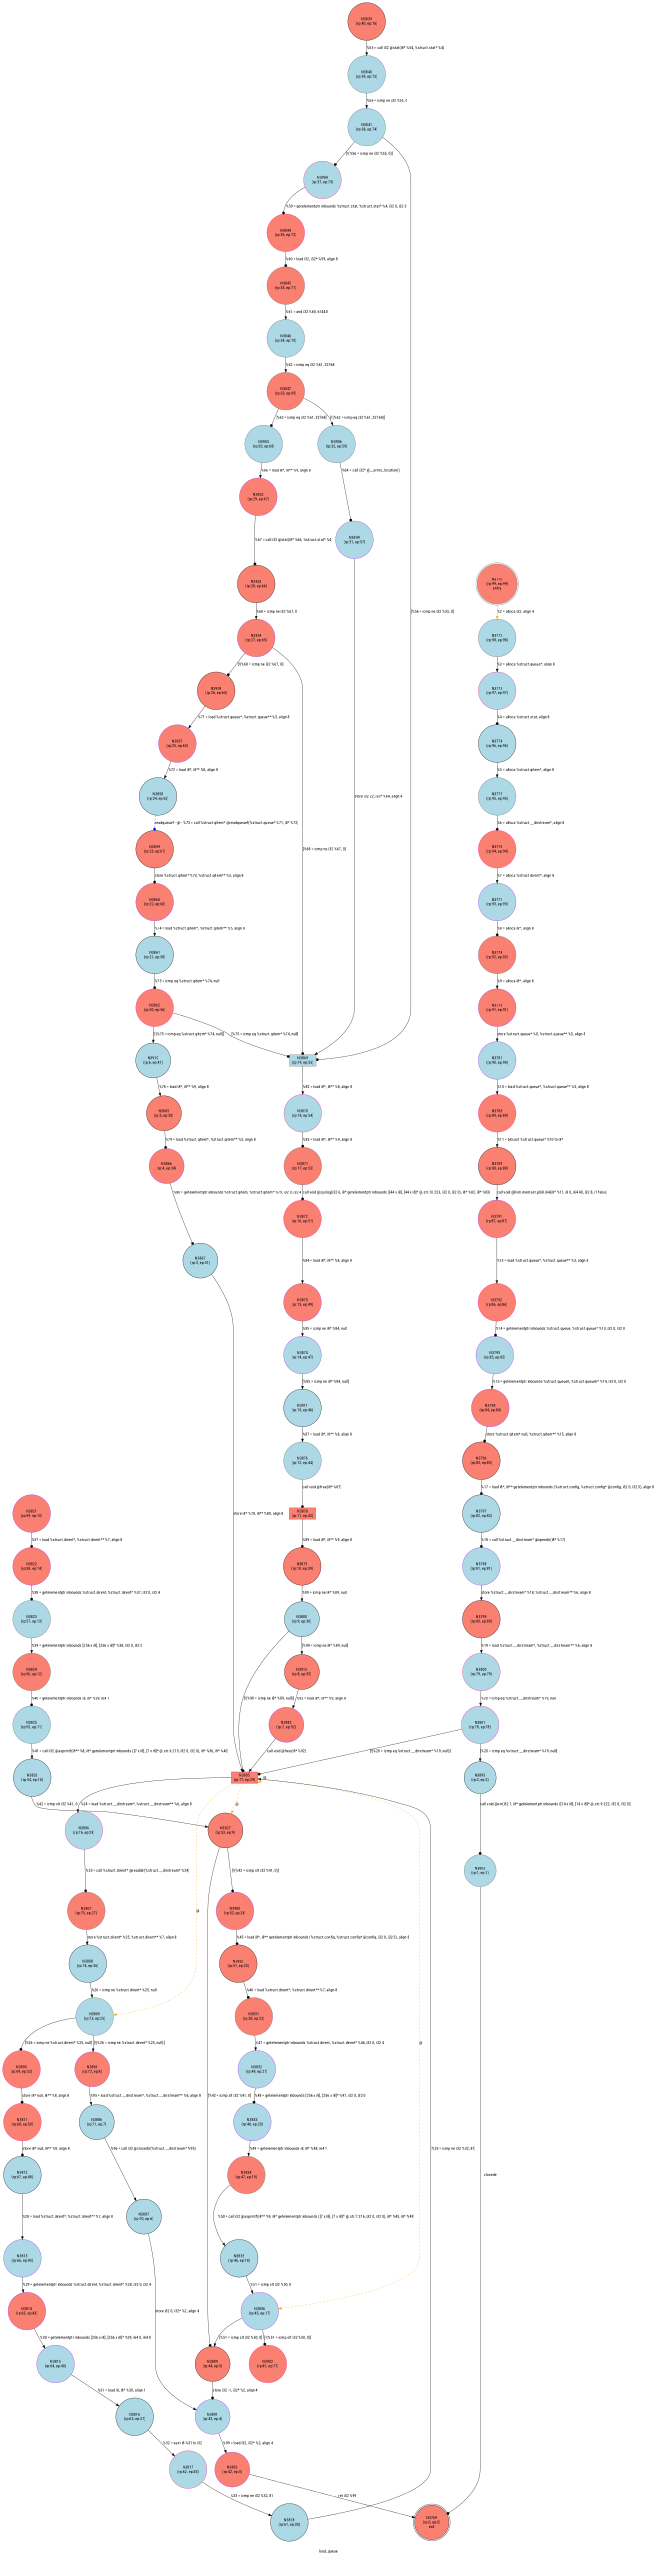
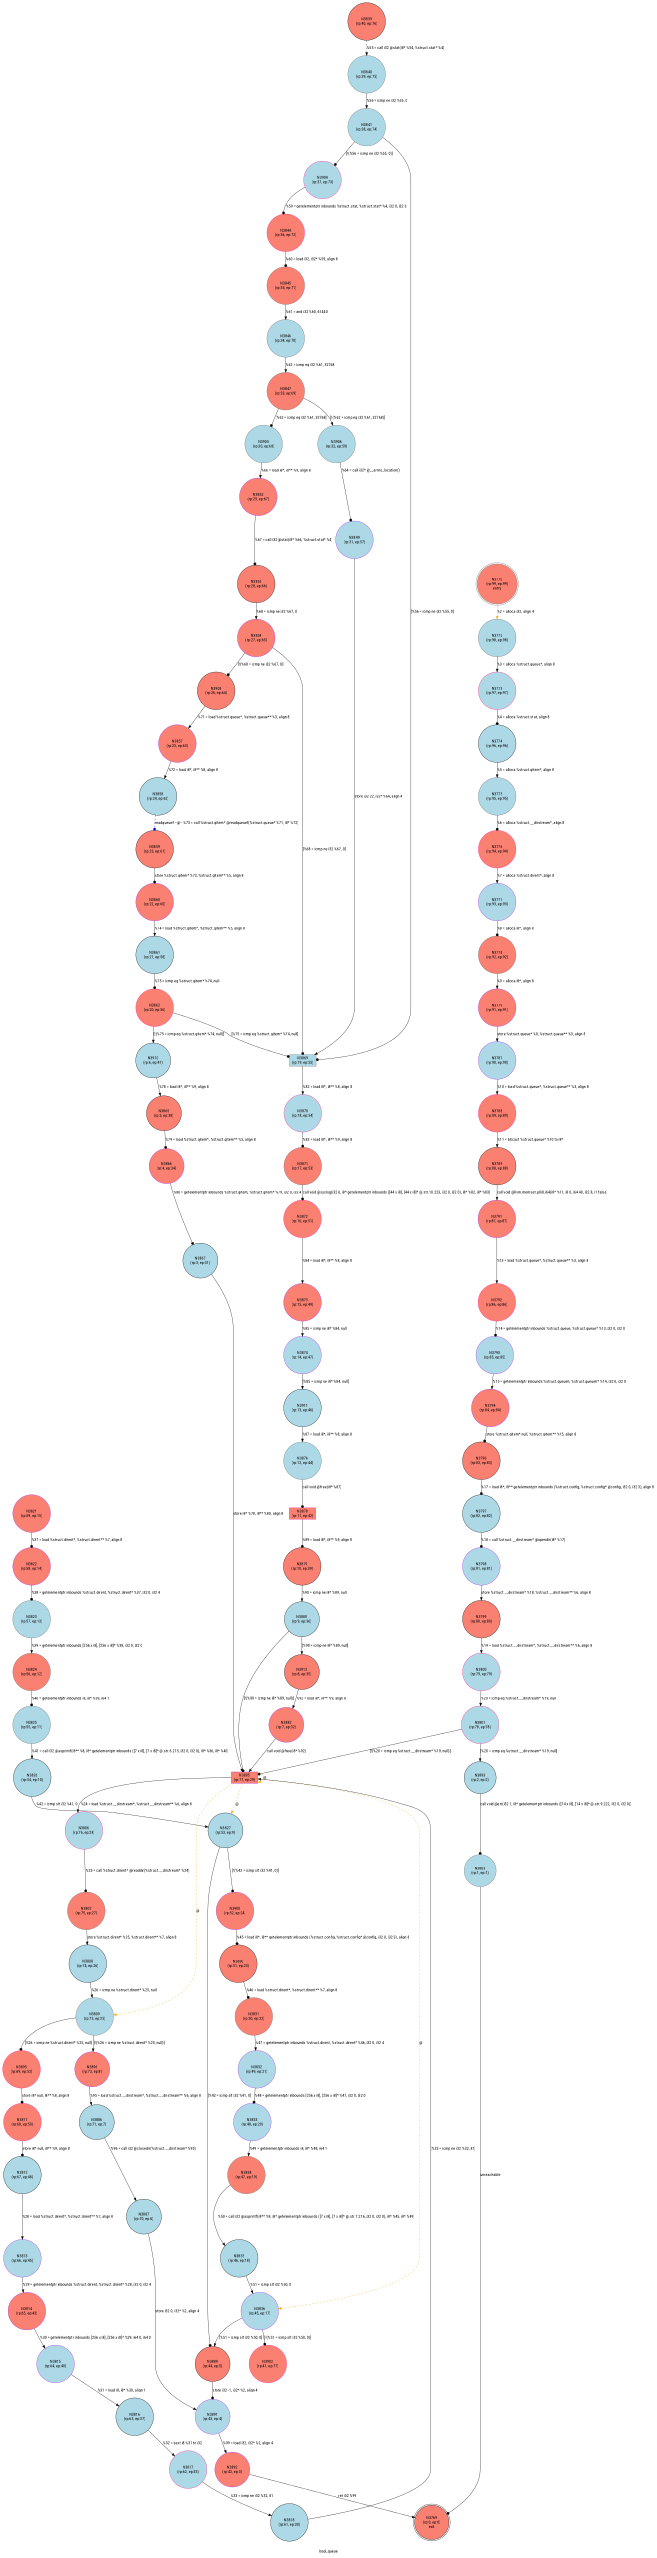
(367, 46) -> (367, 46)
(225, 1830) -> (225, 1830)
(490, 2175) -> (490, 2175)
